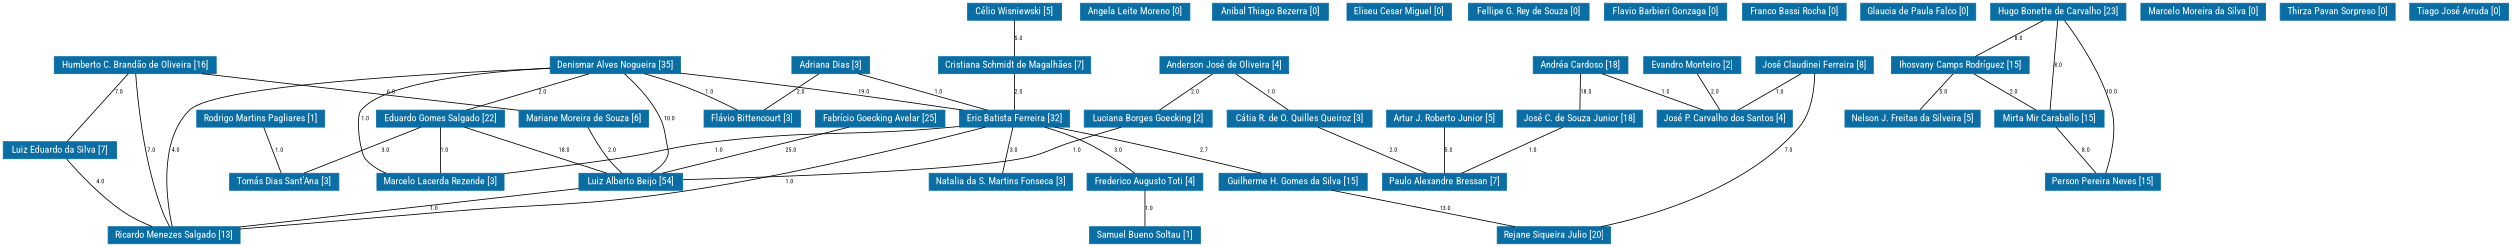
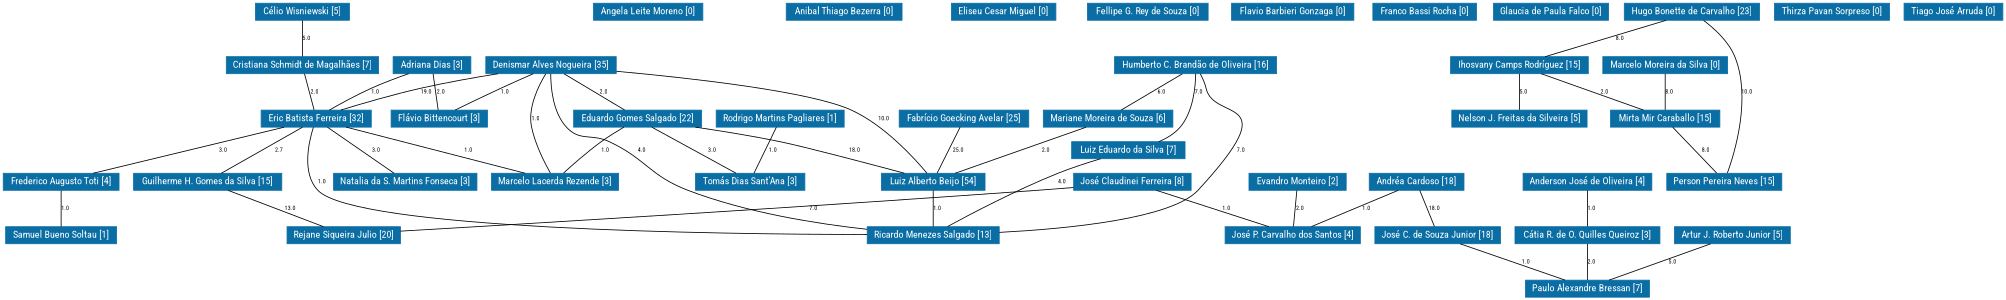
(2054, 65) -> (1665, 92)
(1148, 119) -> none
